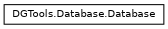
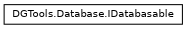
(84, 14) -> (93, 14)
